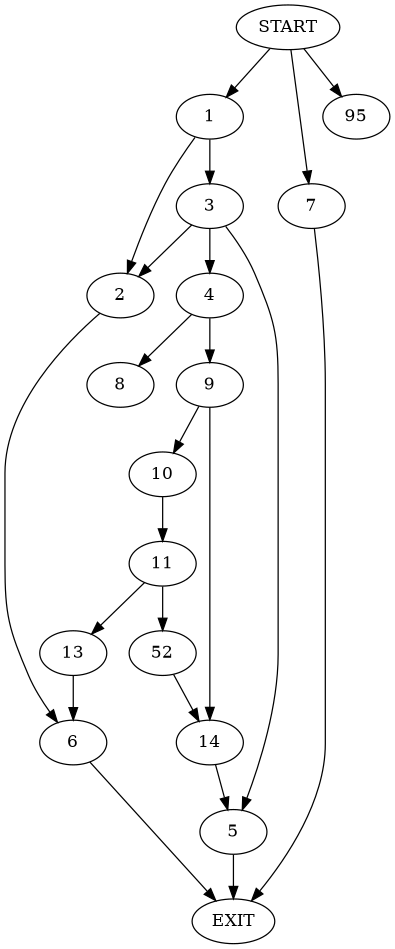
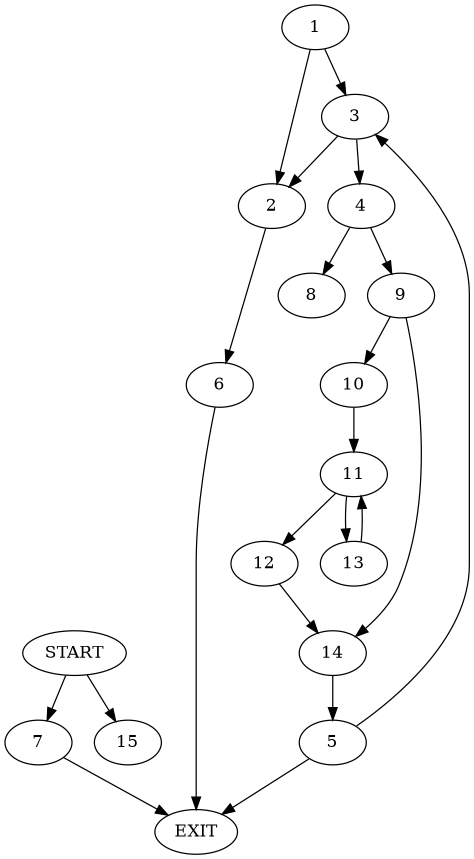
(252, 68) -> none
(356, 117) -> (128, 743)
(278, 508) -> (469, 443)
(163, 653) -> (264, 564)
(73, 692) -> (362, 525)
